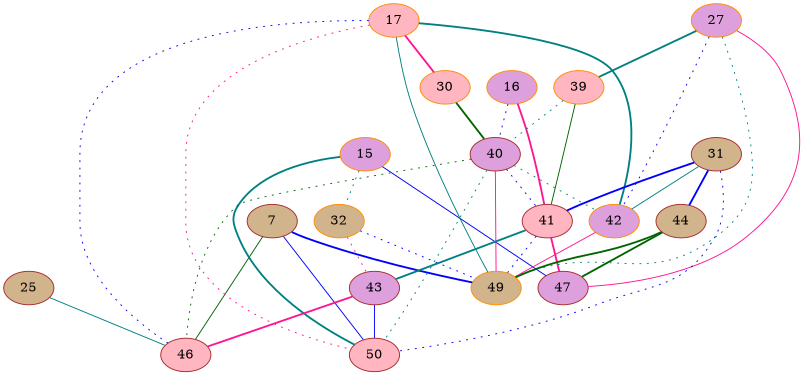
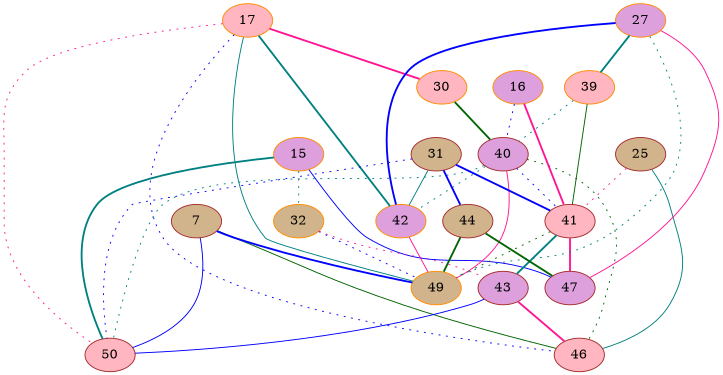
(668, 122) -> (441, 52)
none -> (605, 188)
(523, 253) -> (503, 255)
